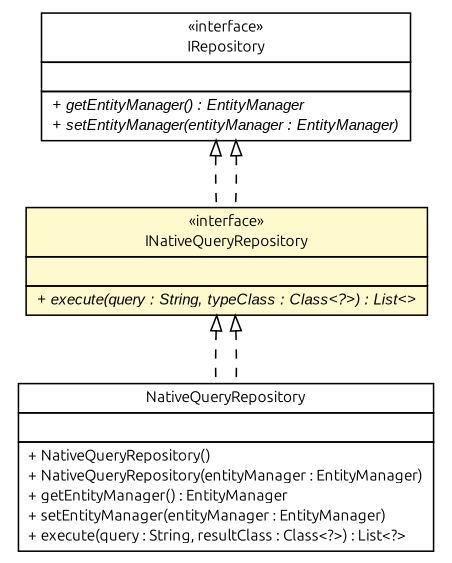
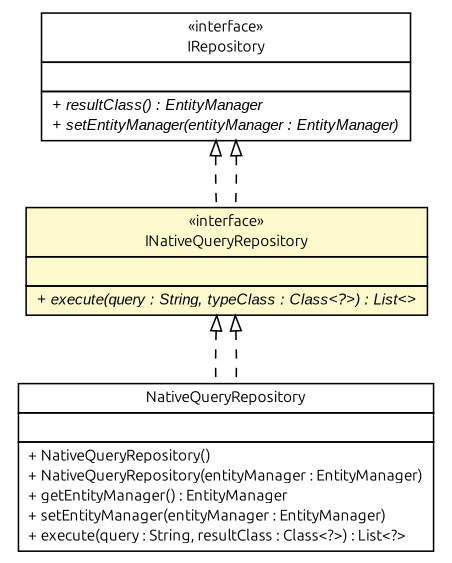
(178, 105) -> (158, 105)
